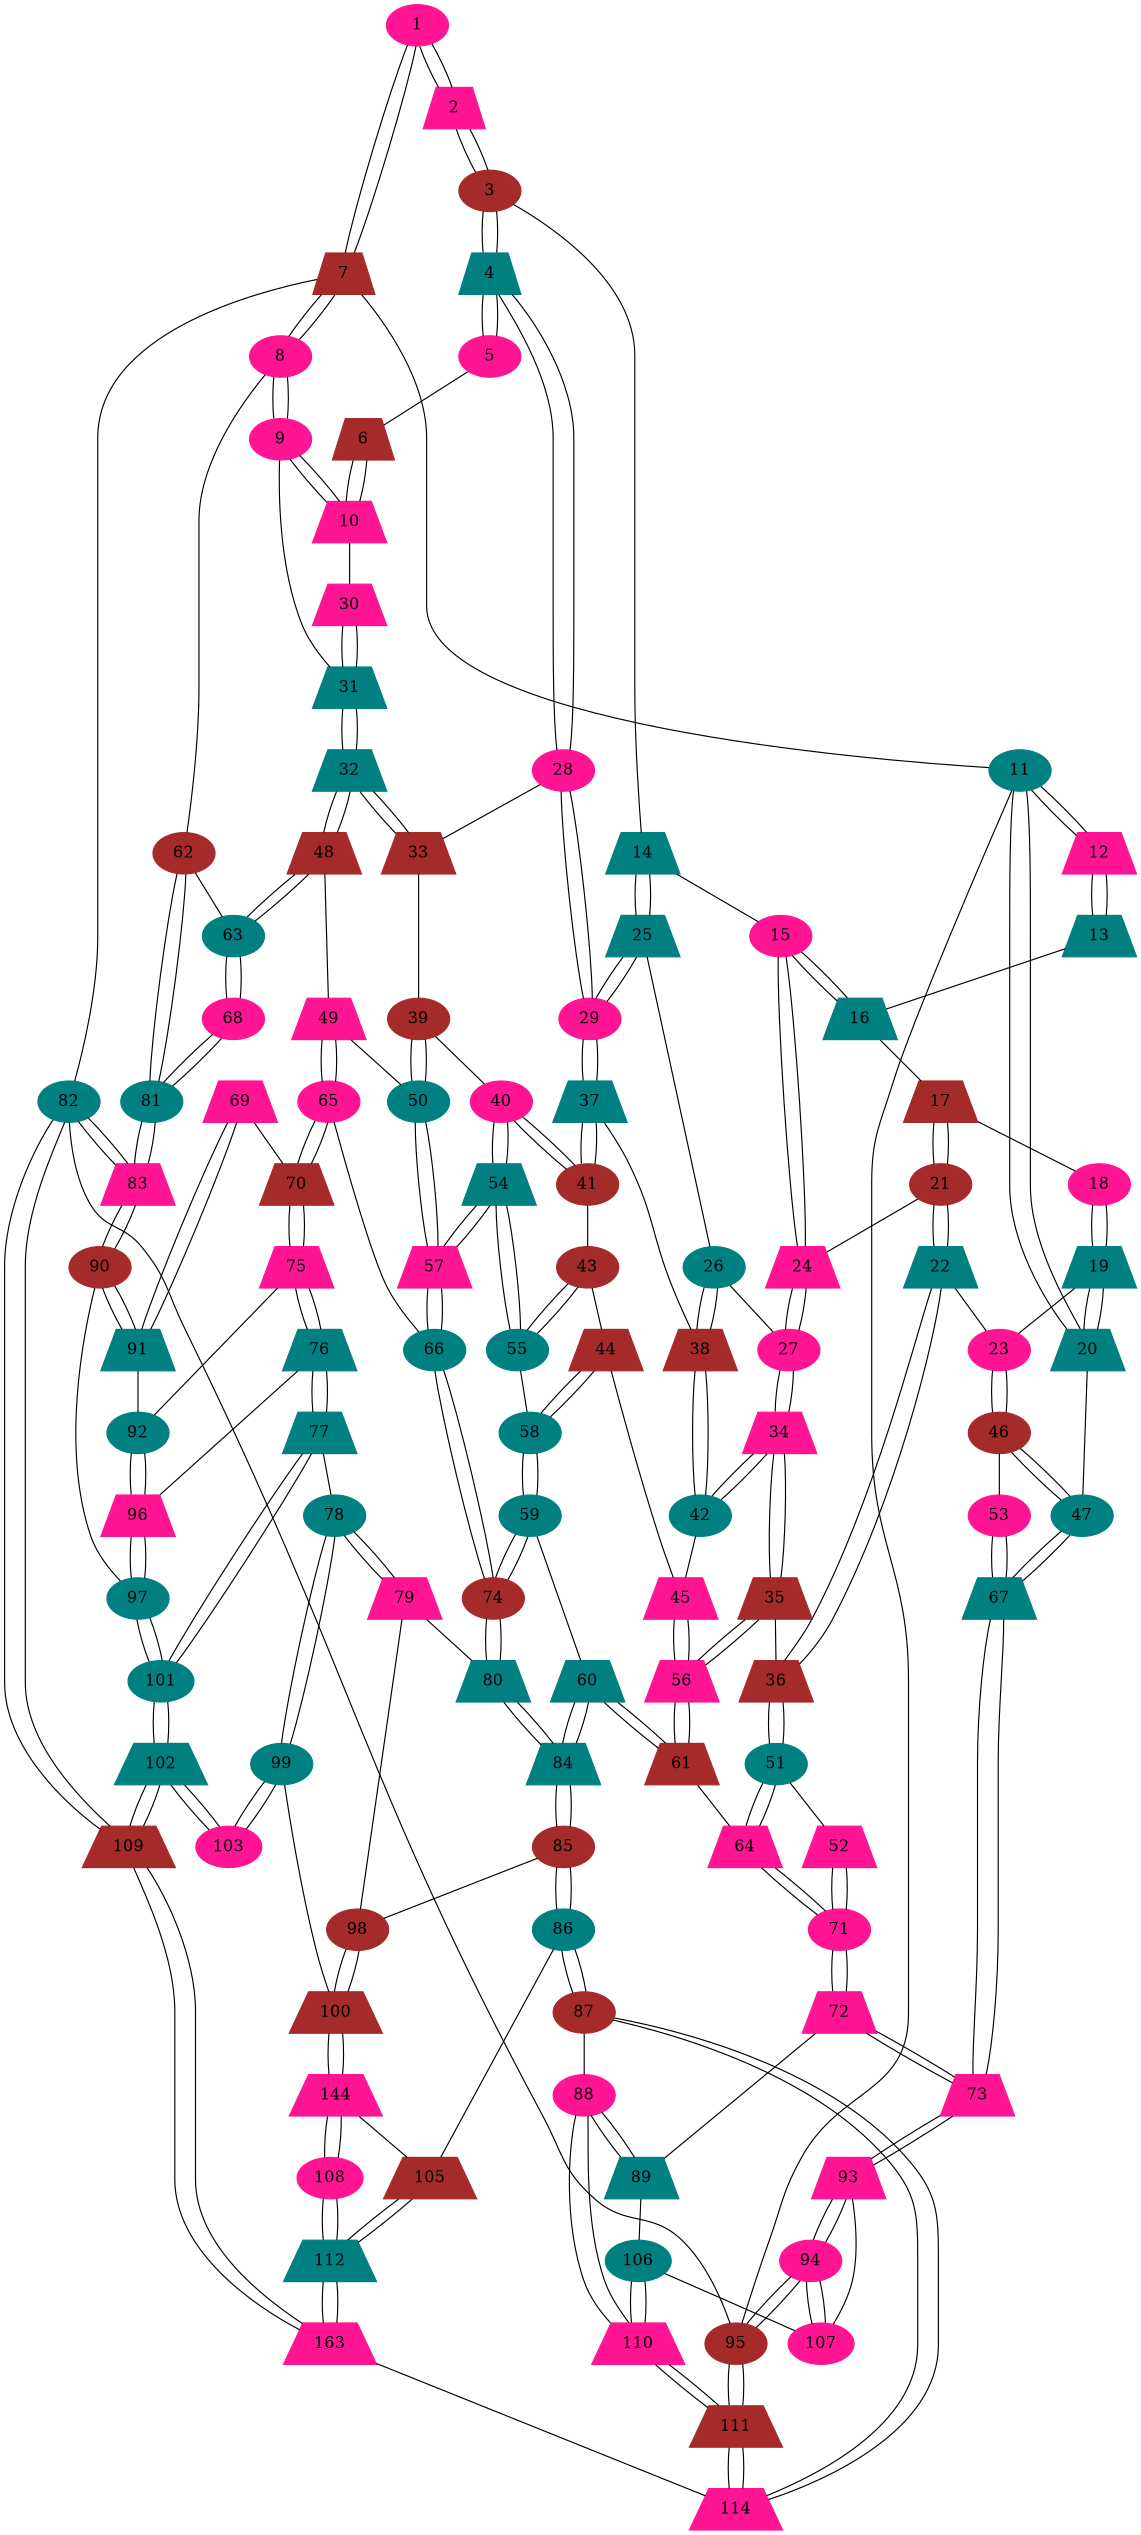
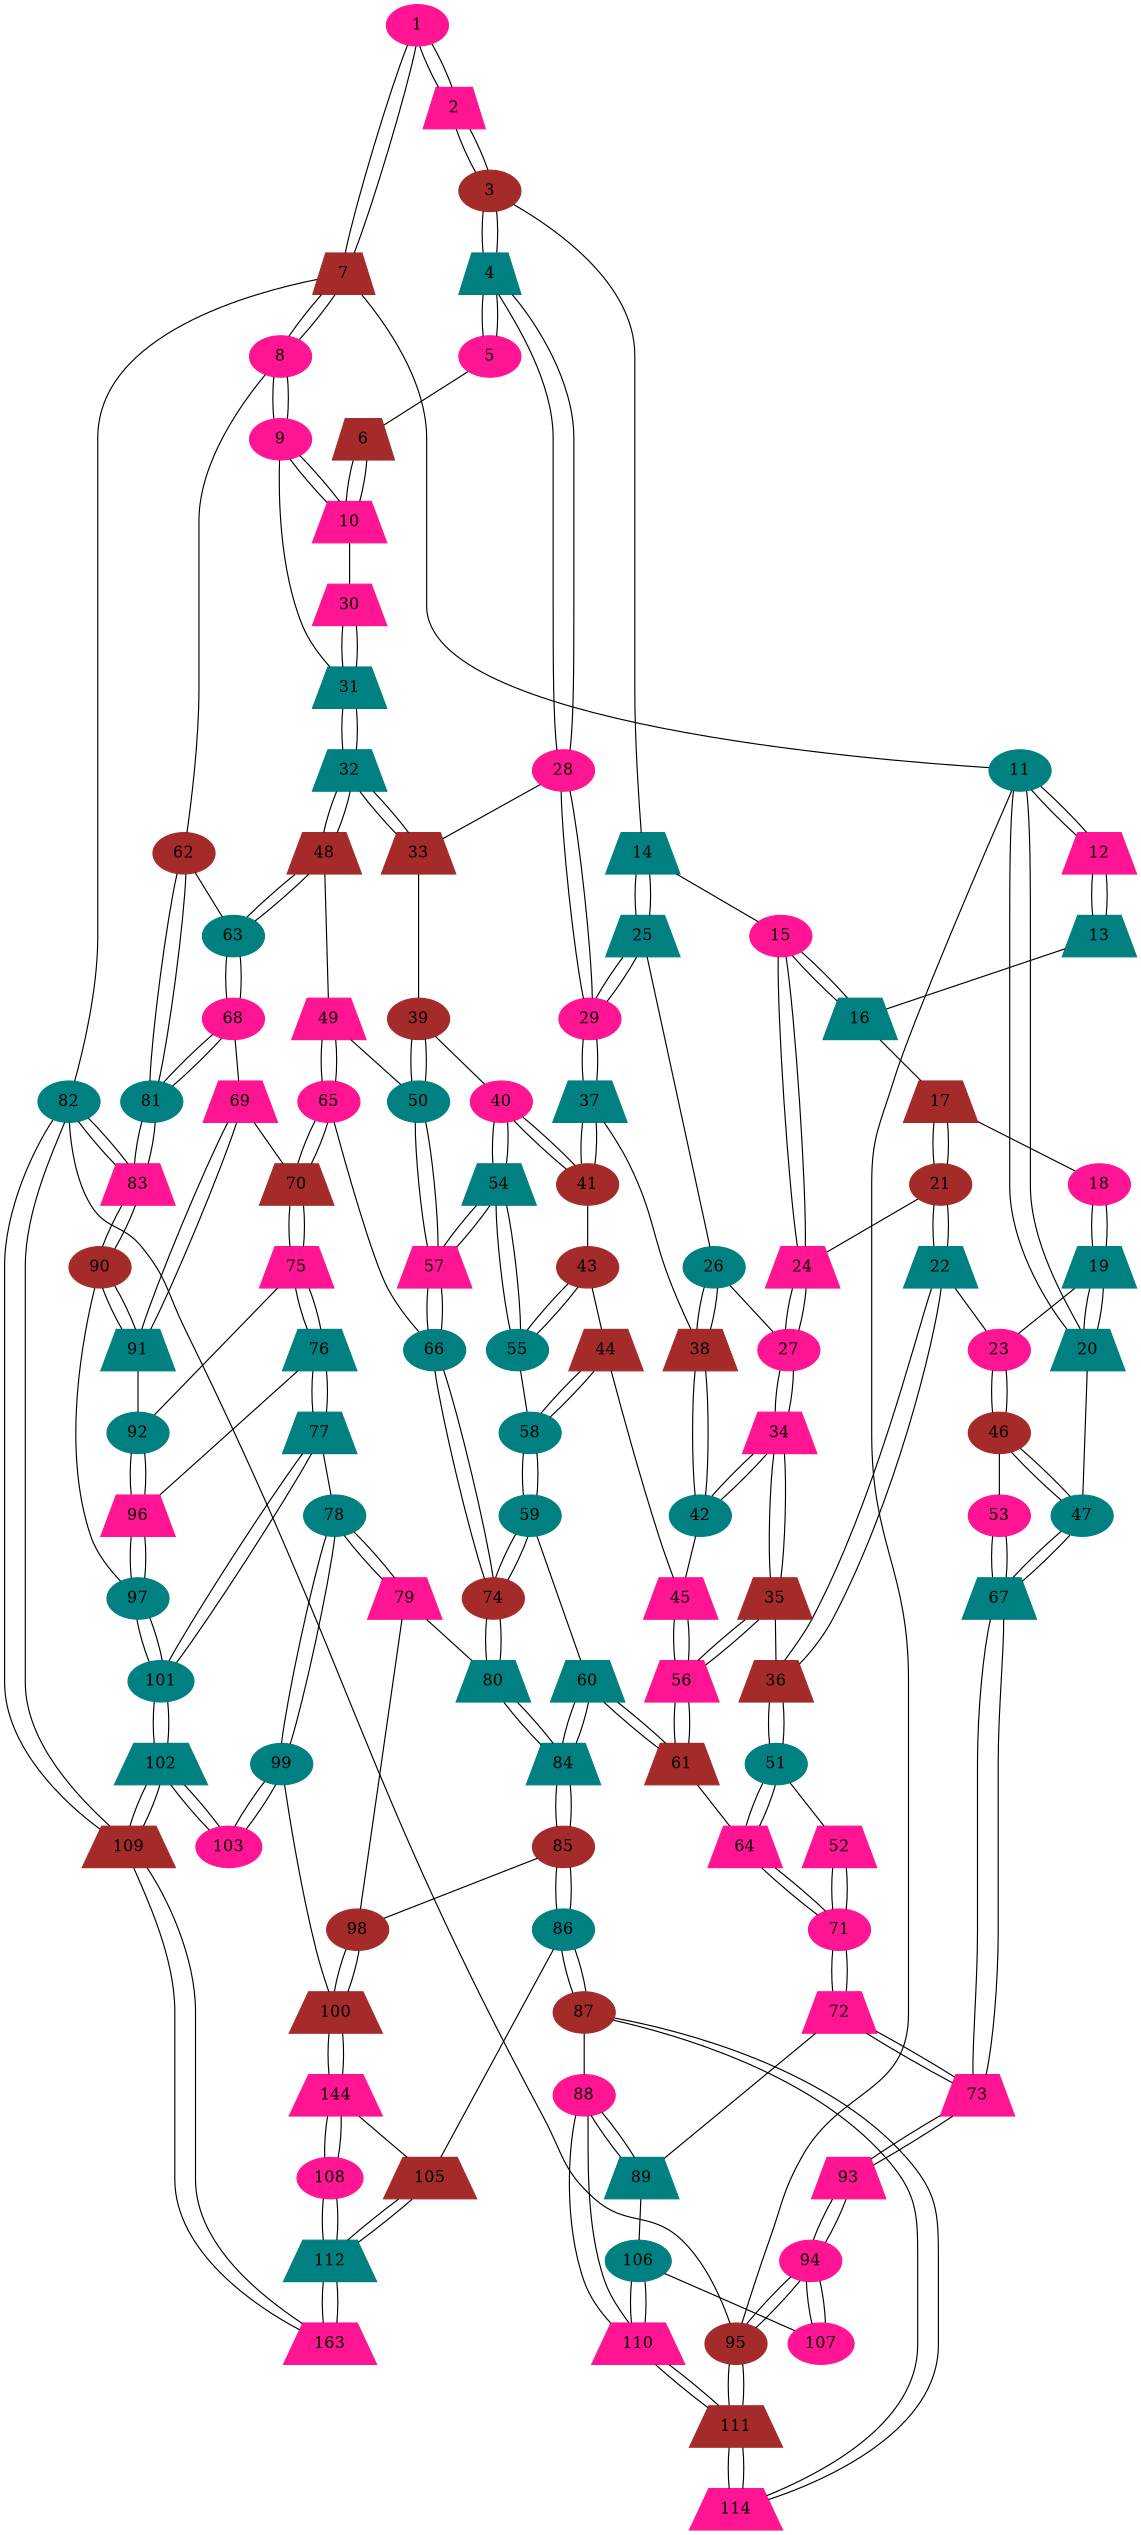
none -> (237, 1060)
(855, 2264) -> none
(541, 2430) -> none
